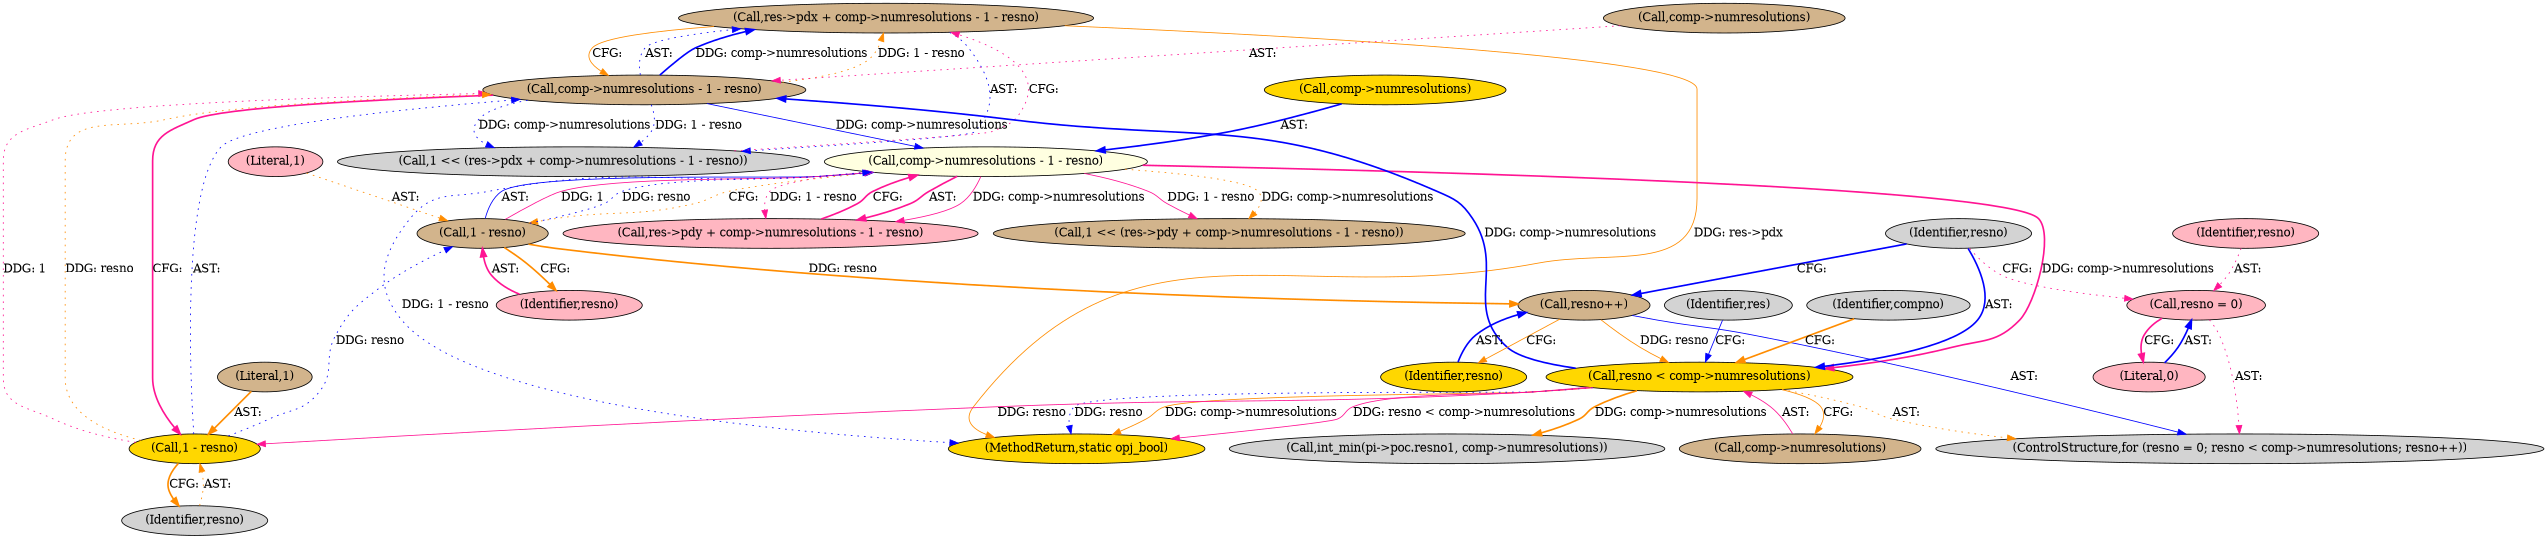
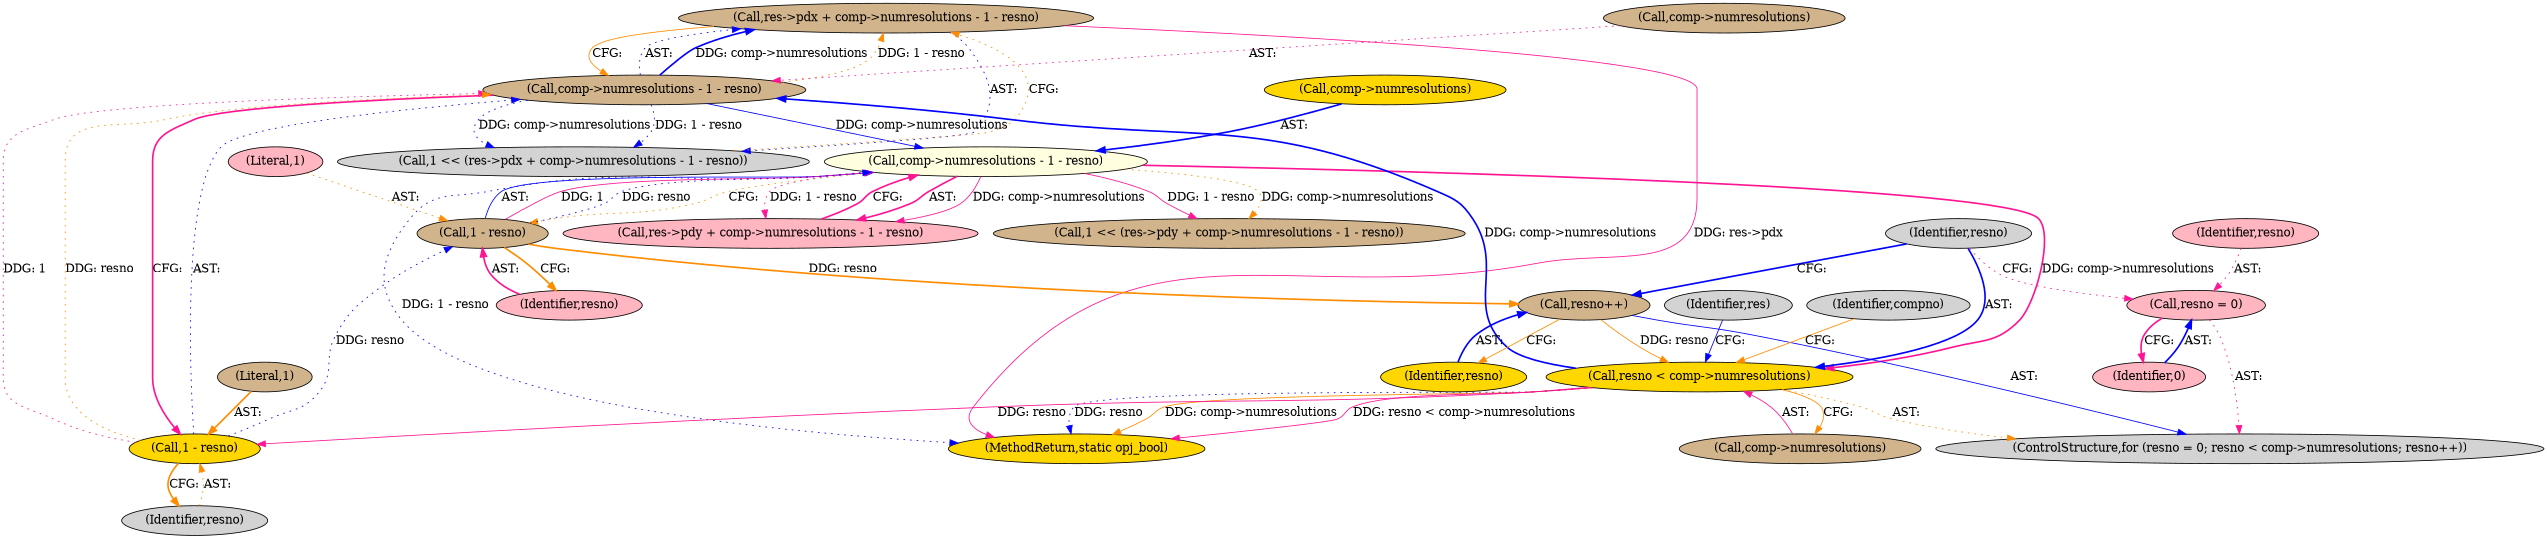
(981, 133) -> (981, 133)
(1682, 239) -> (1682, 239)
(1799, 339) -> (1799, 339)
(2149, 377) -> (2149, 377)
(1447, 449) -> none
